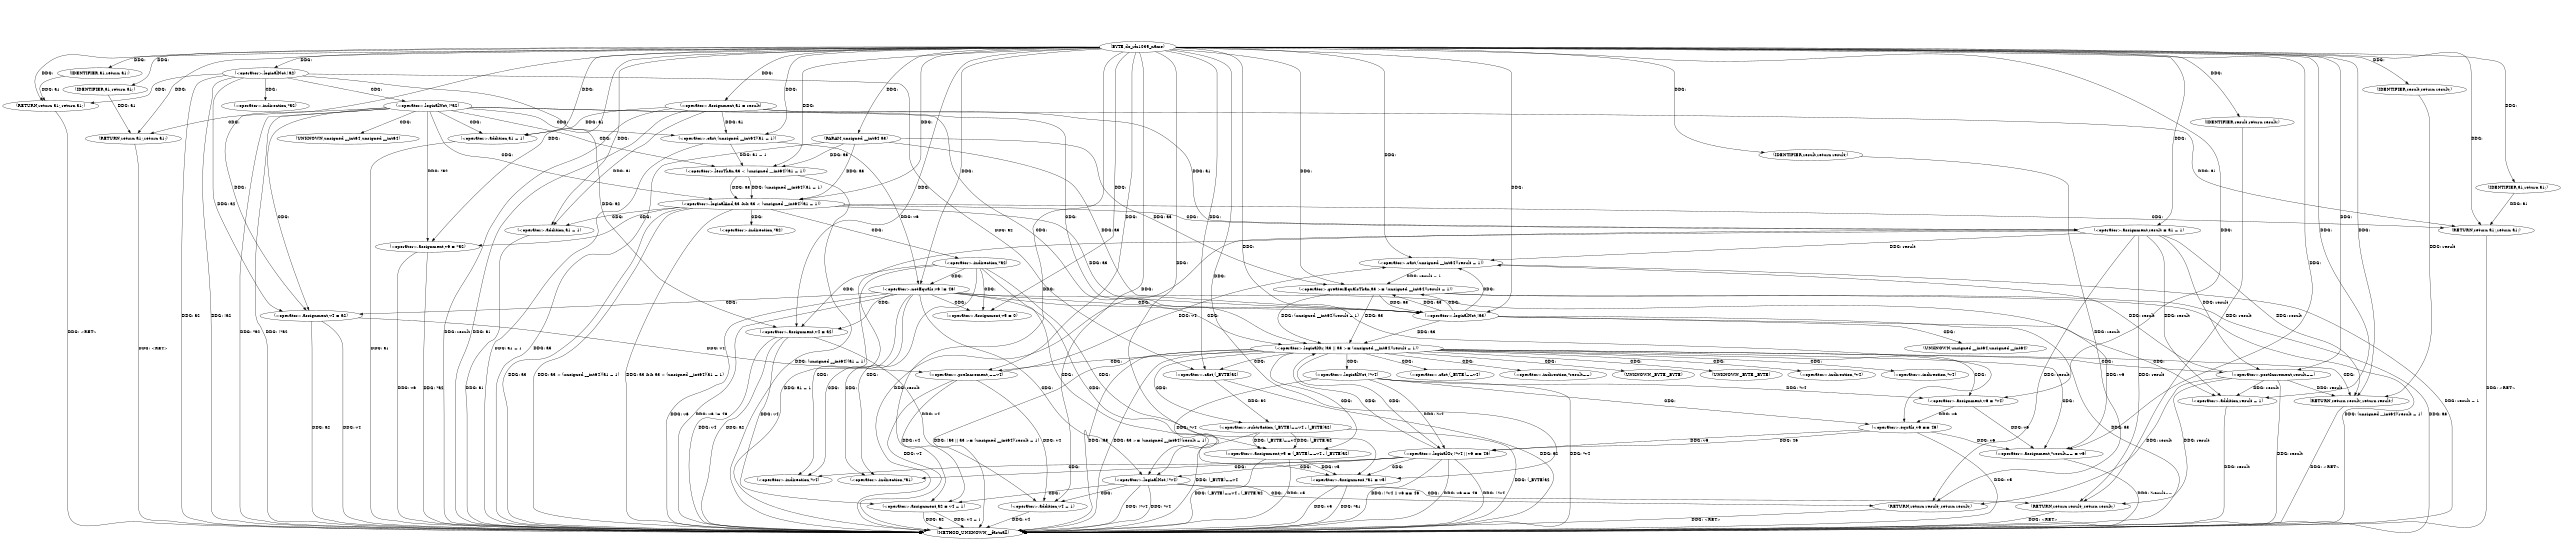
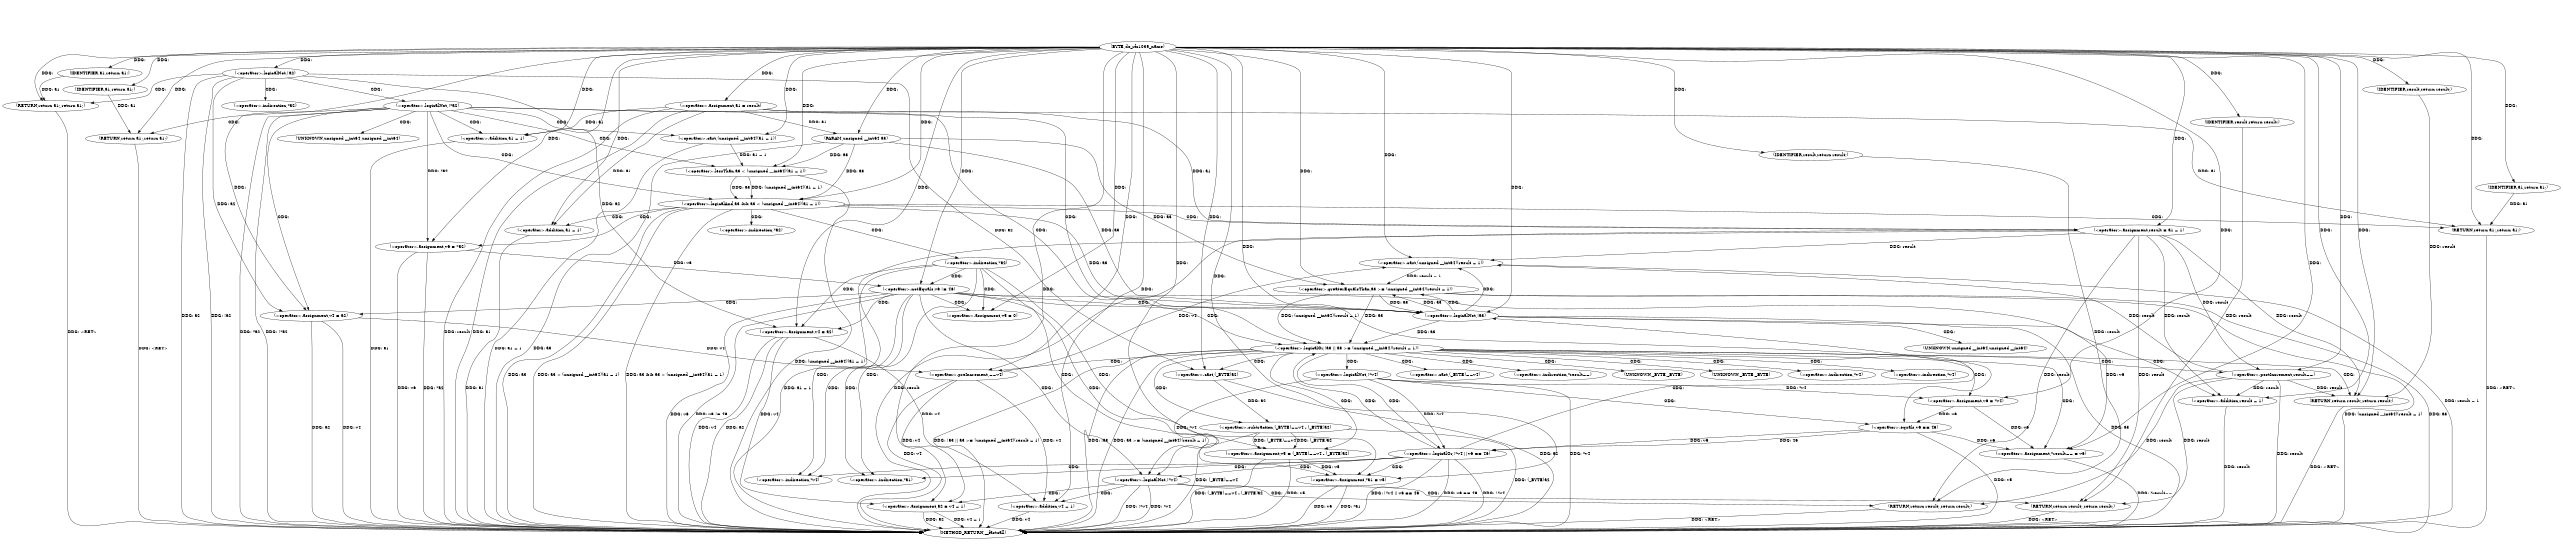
(724, 121) -> (787, 122)
(877, 179) -> (662, 267)
none -> (1957, 382)
(973, 533) -> (973, 533)
